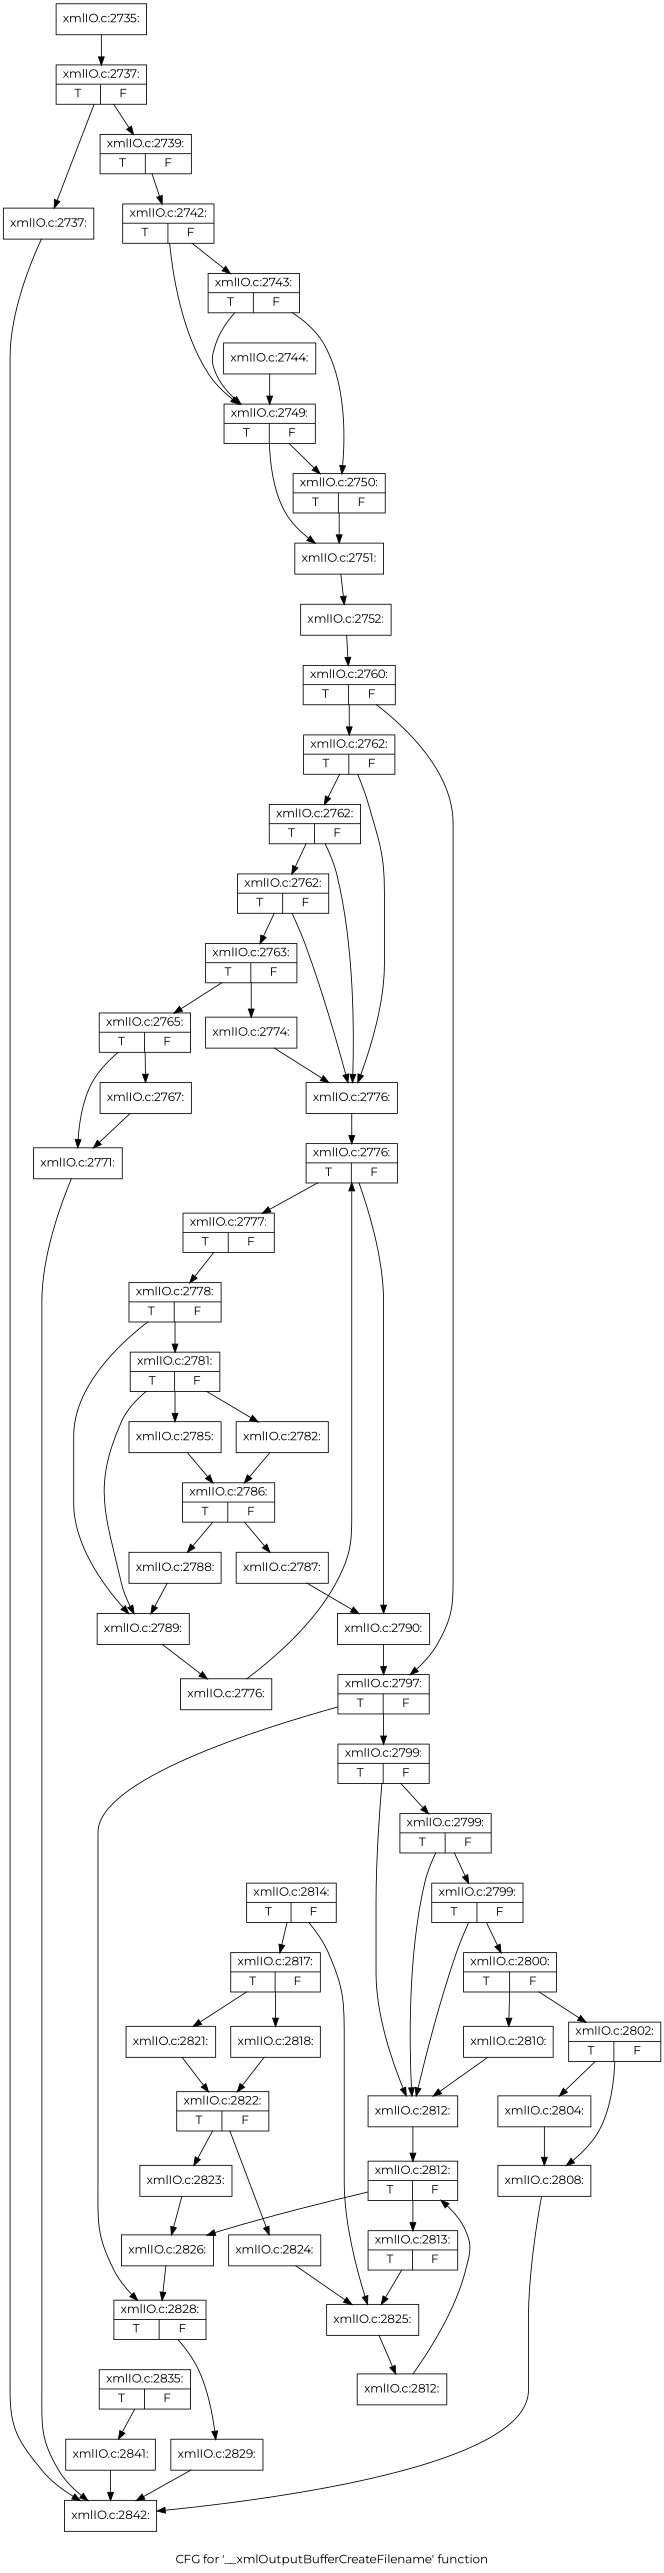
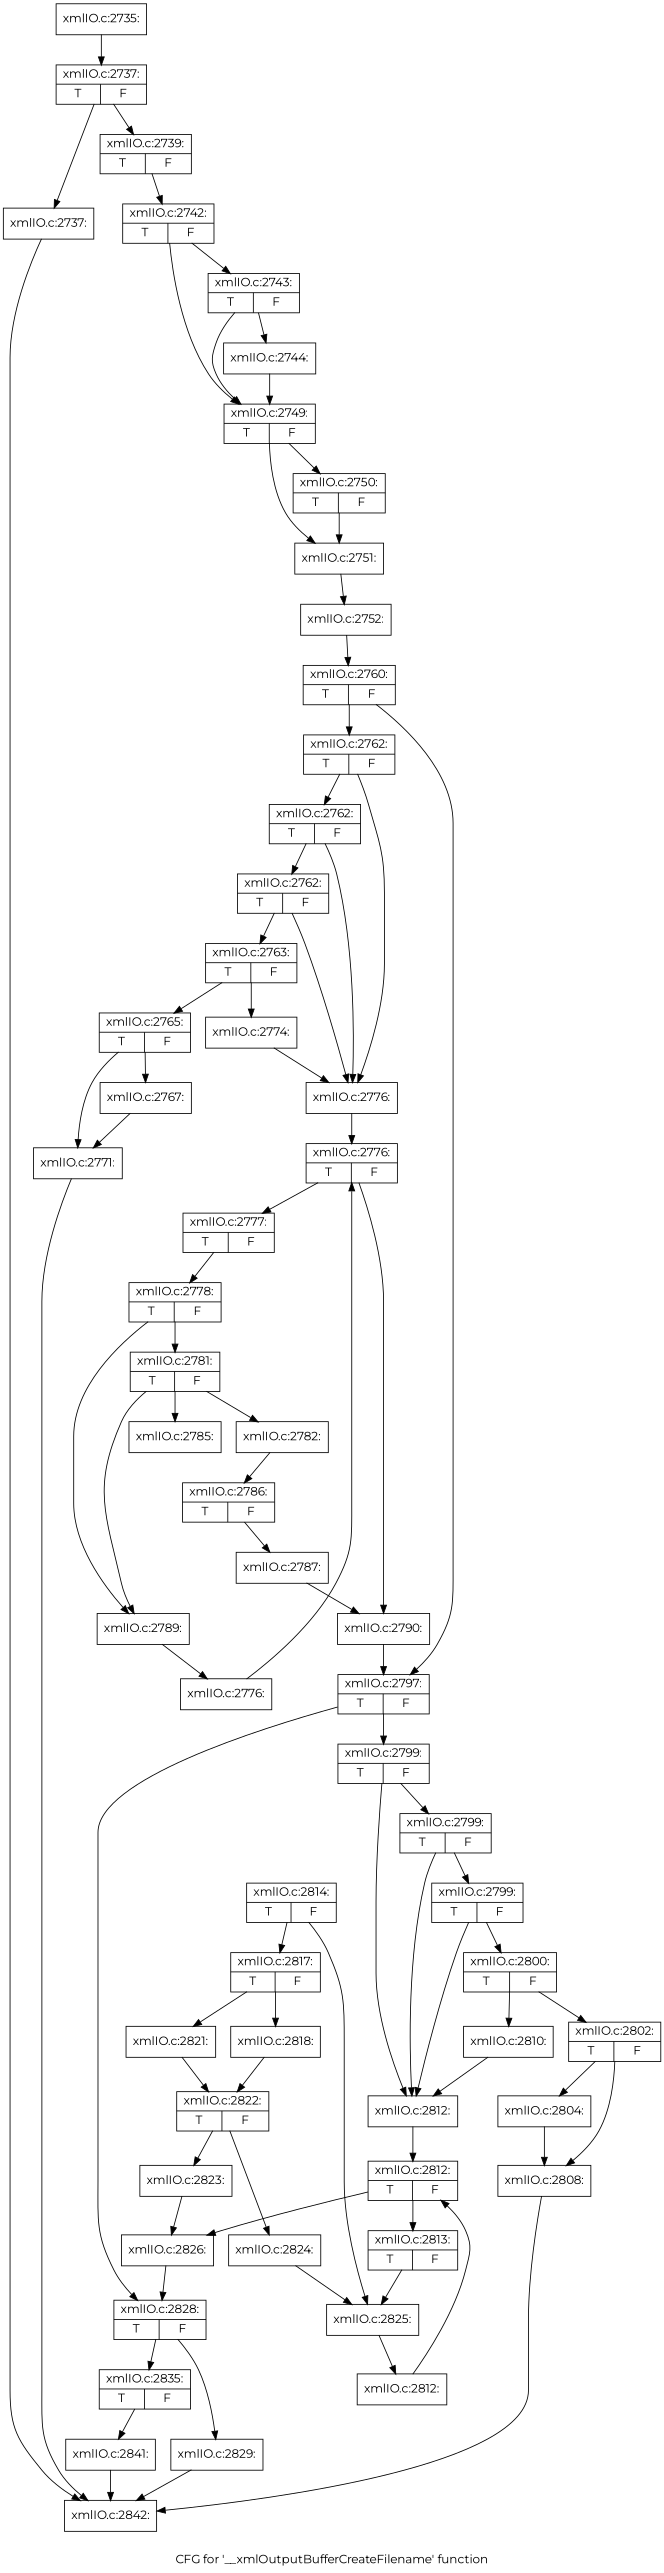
(338, 381) -> (261, 324)
(197, 1465) -> none
(175, 1568) -> none
none -> (153, 2351)
